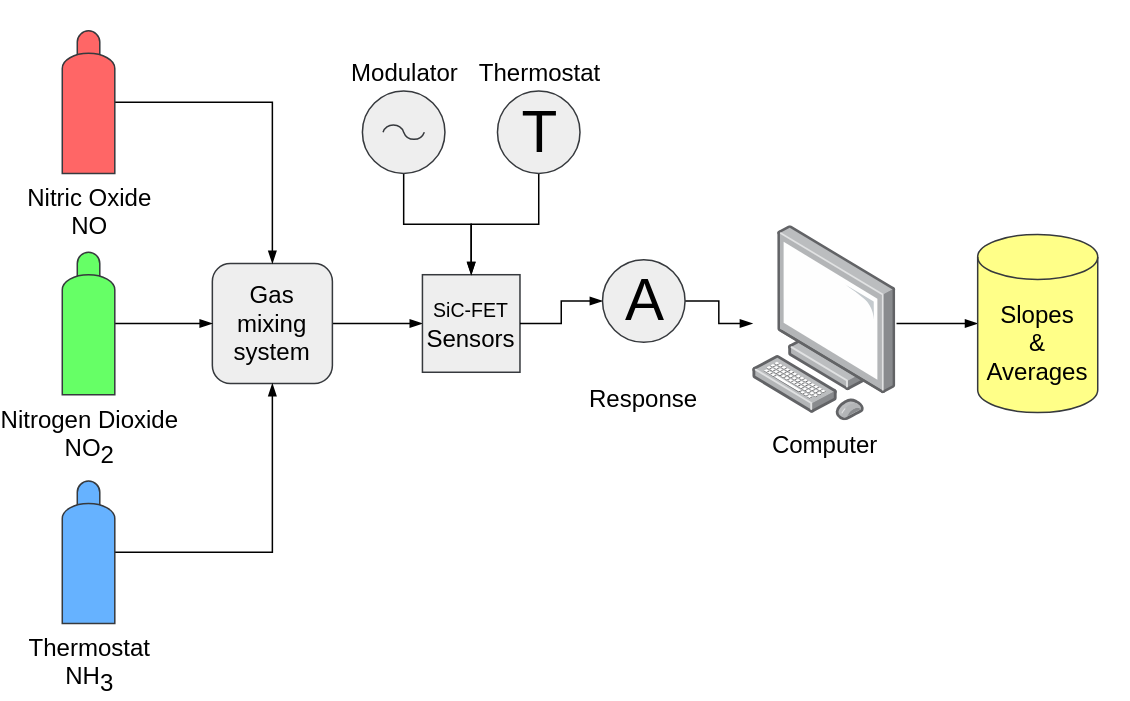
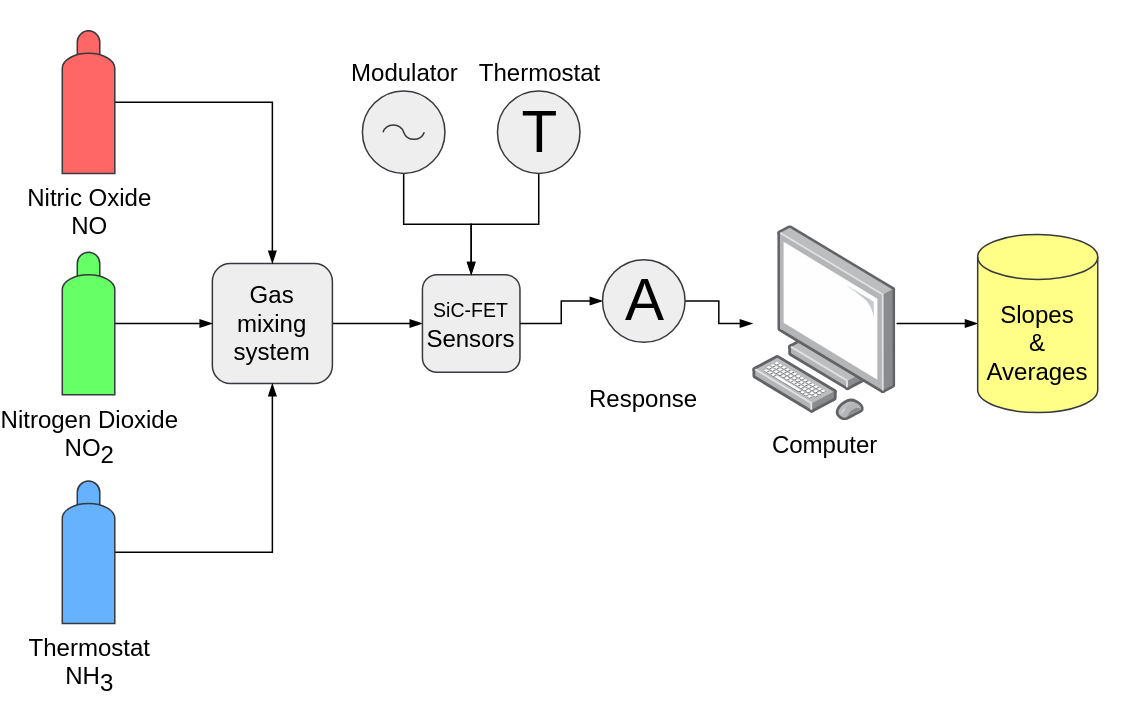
(471, 323) -> (471, 323)
